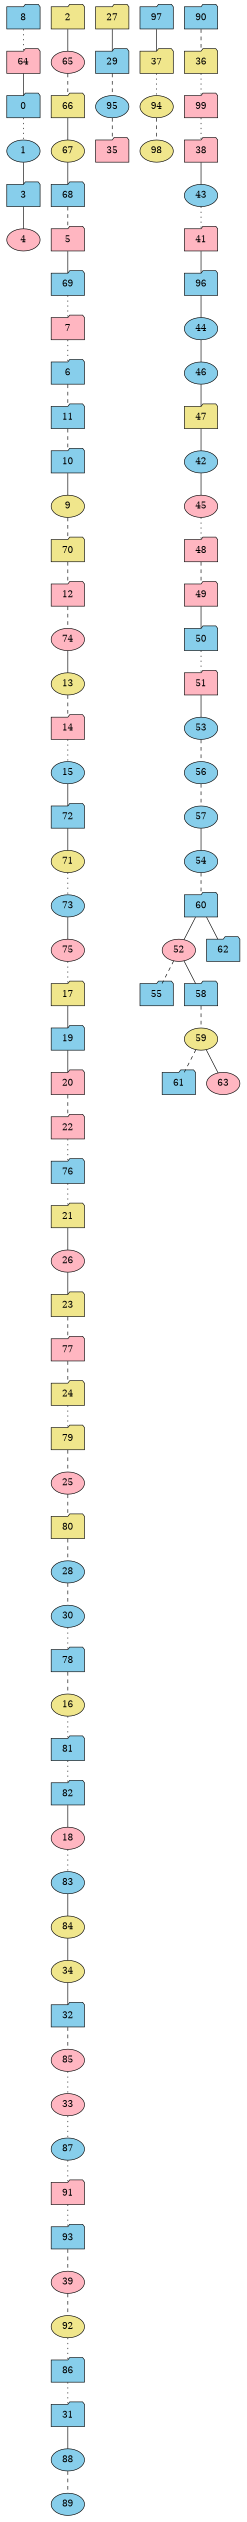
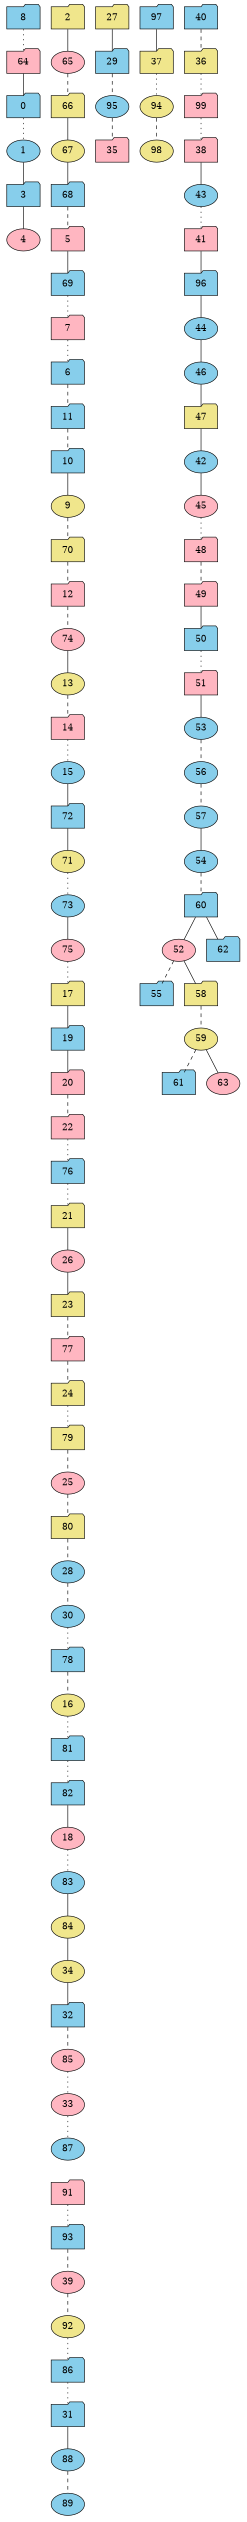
(201, 18) -> (201, 18)
(201, 995) -> (201, 995)
(68, 2171) -> none
